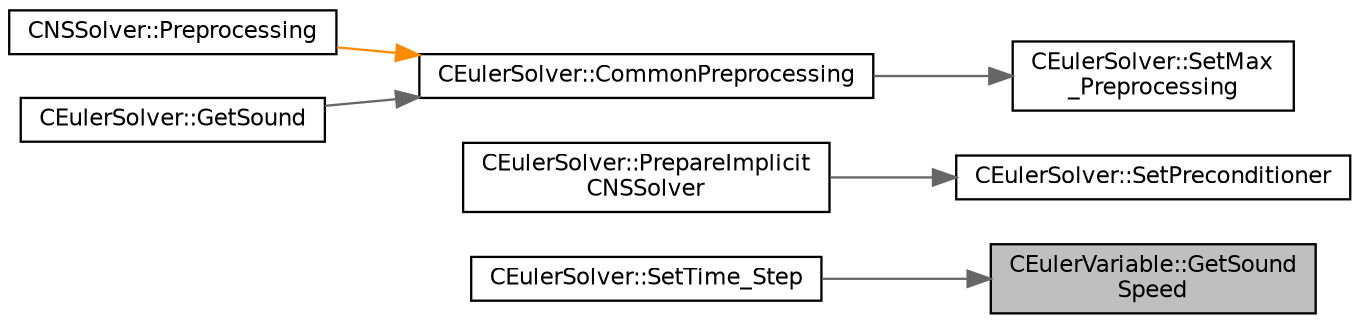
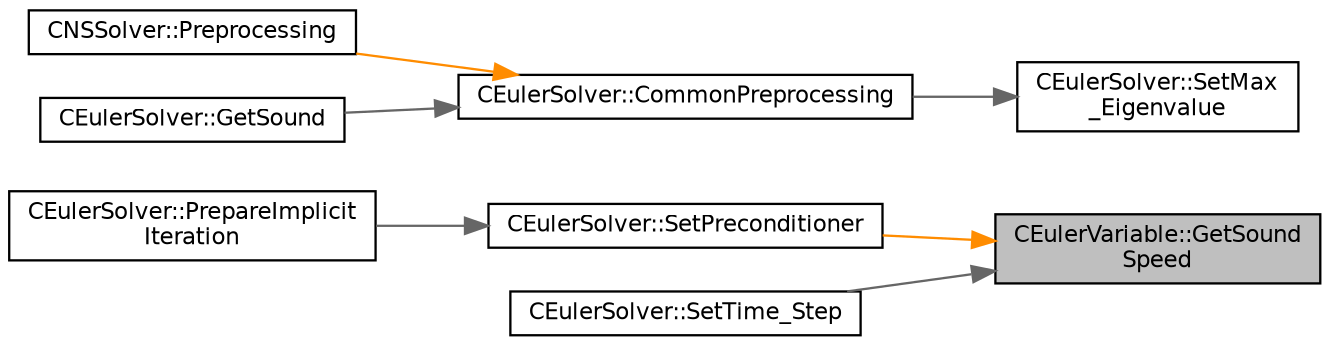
(1153, 76) -> (1158, 97)
(646, 177) -> (192, 226)
none -> (927, 238)
